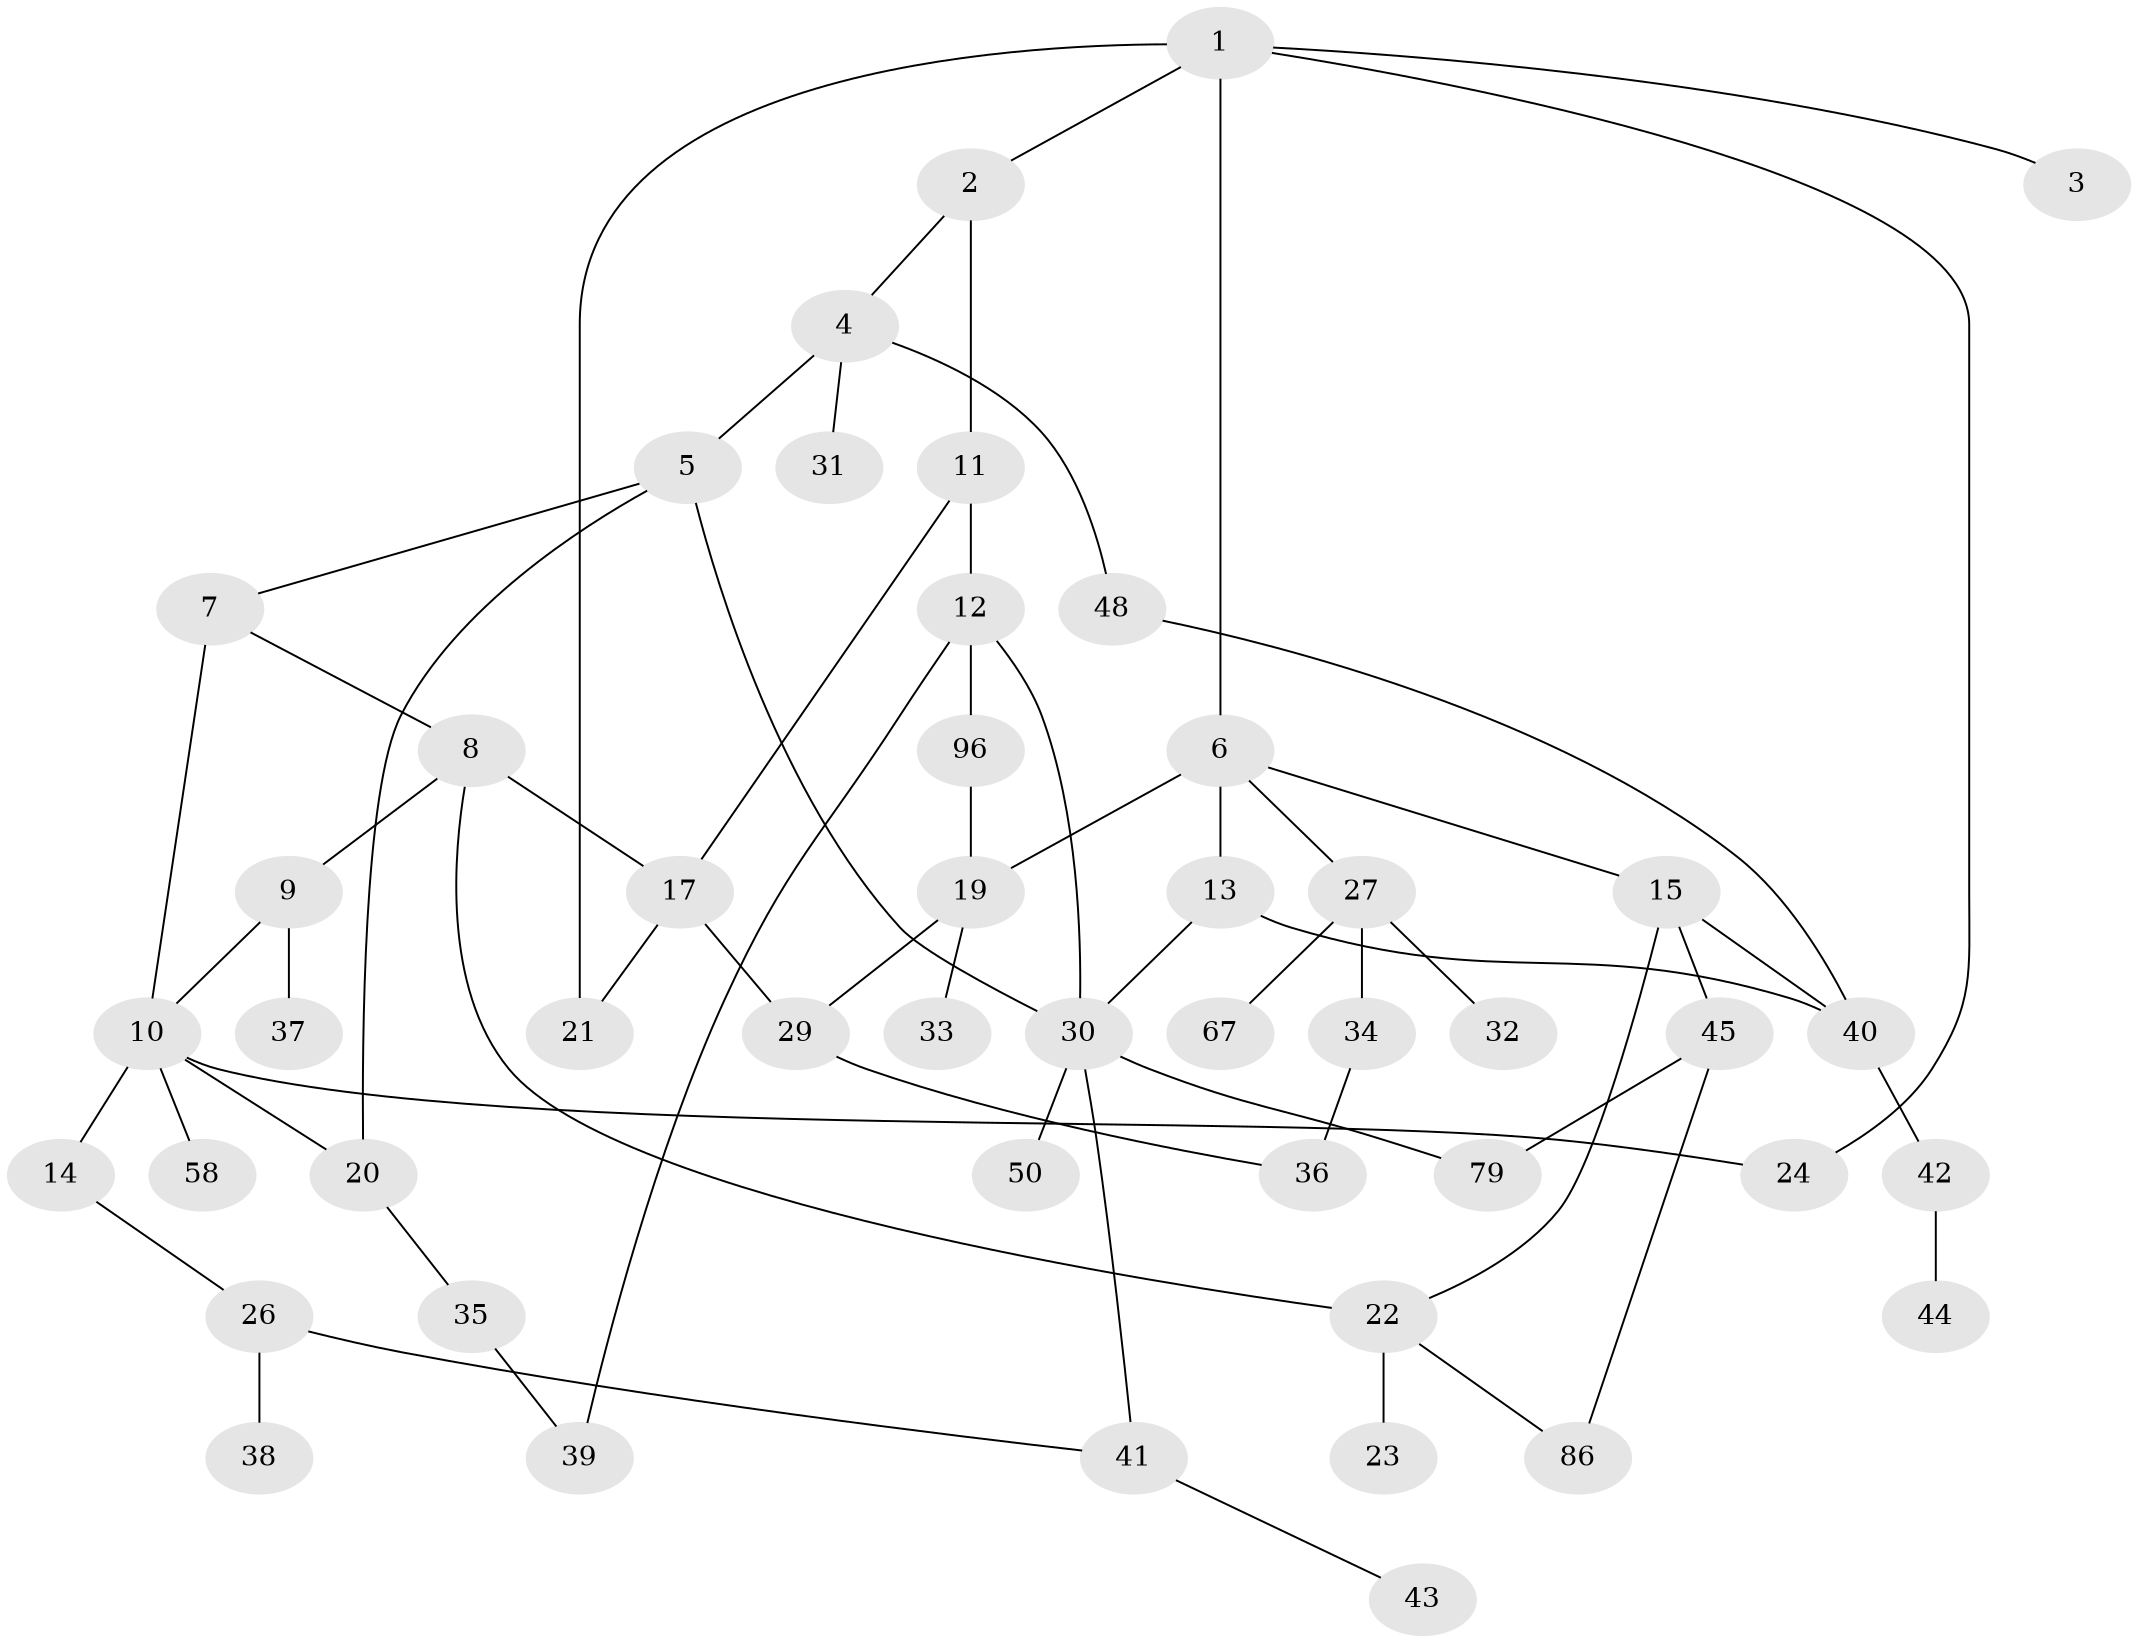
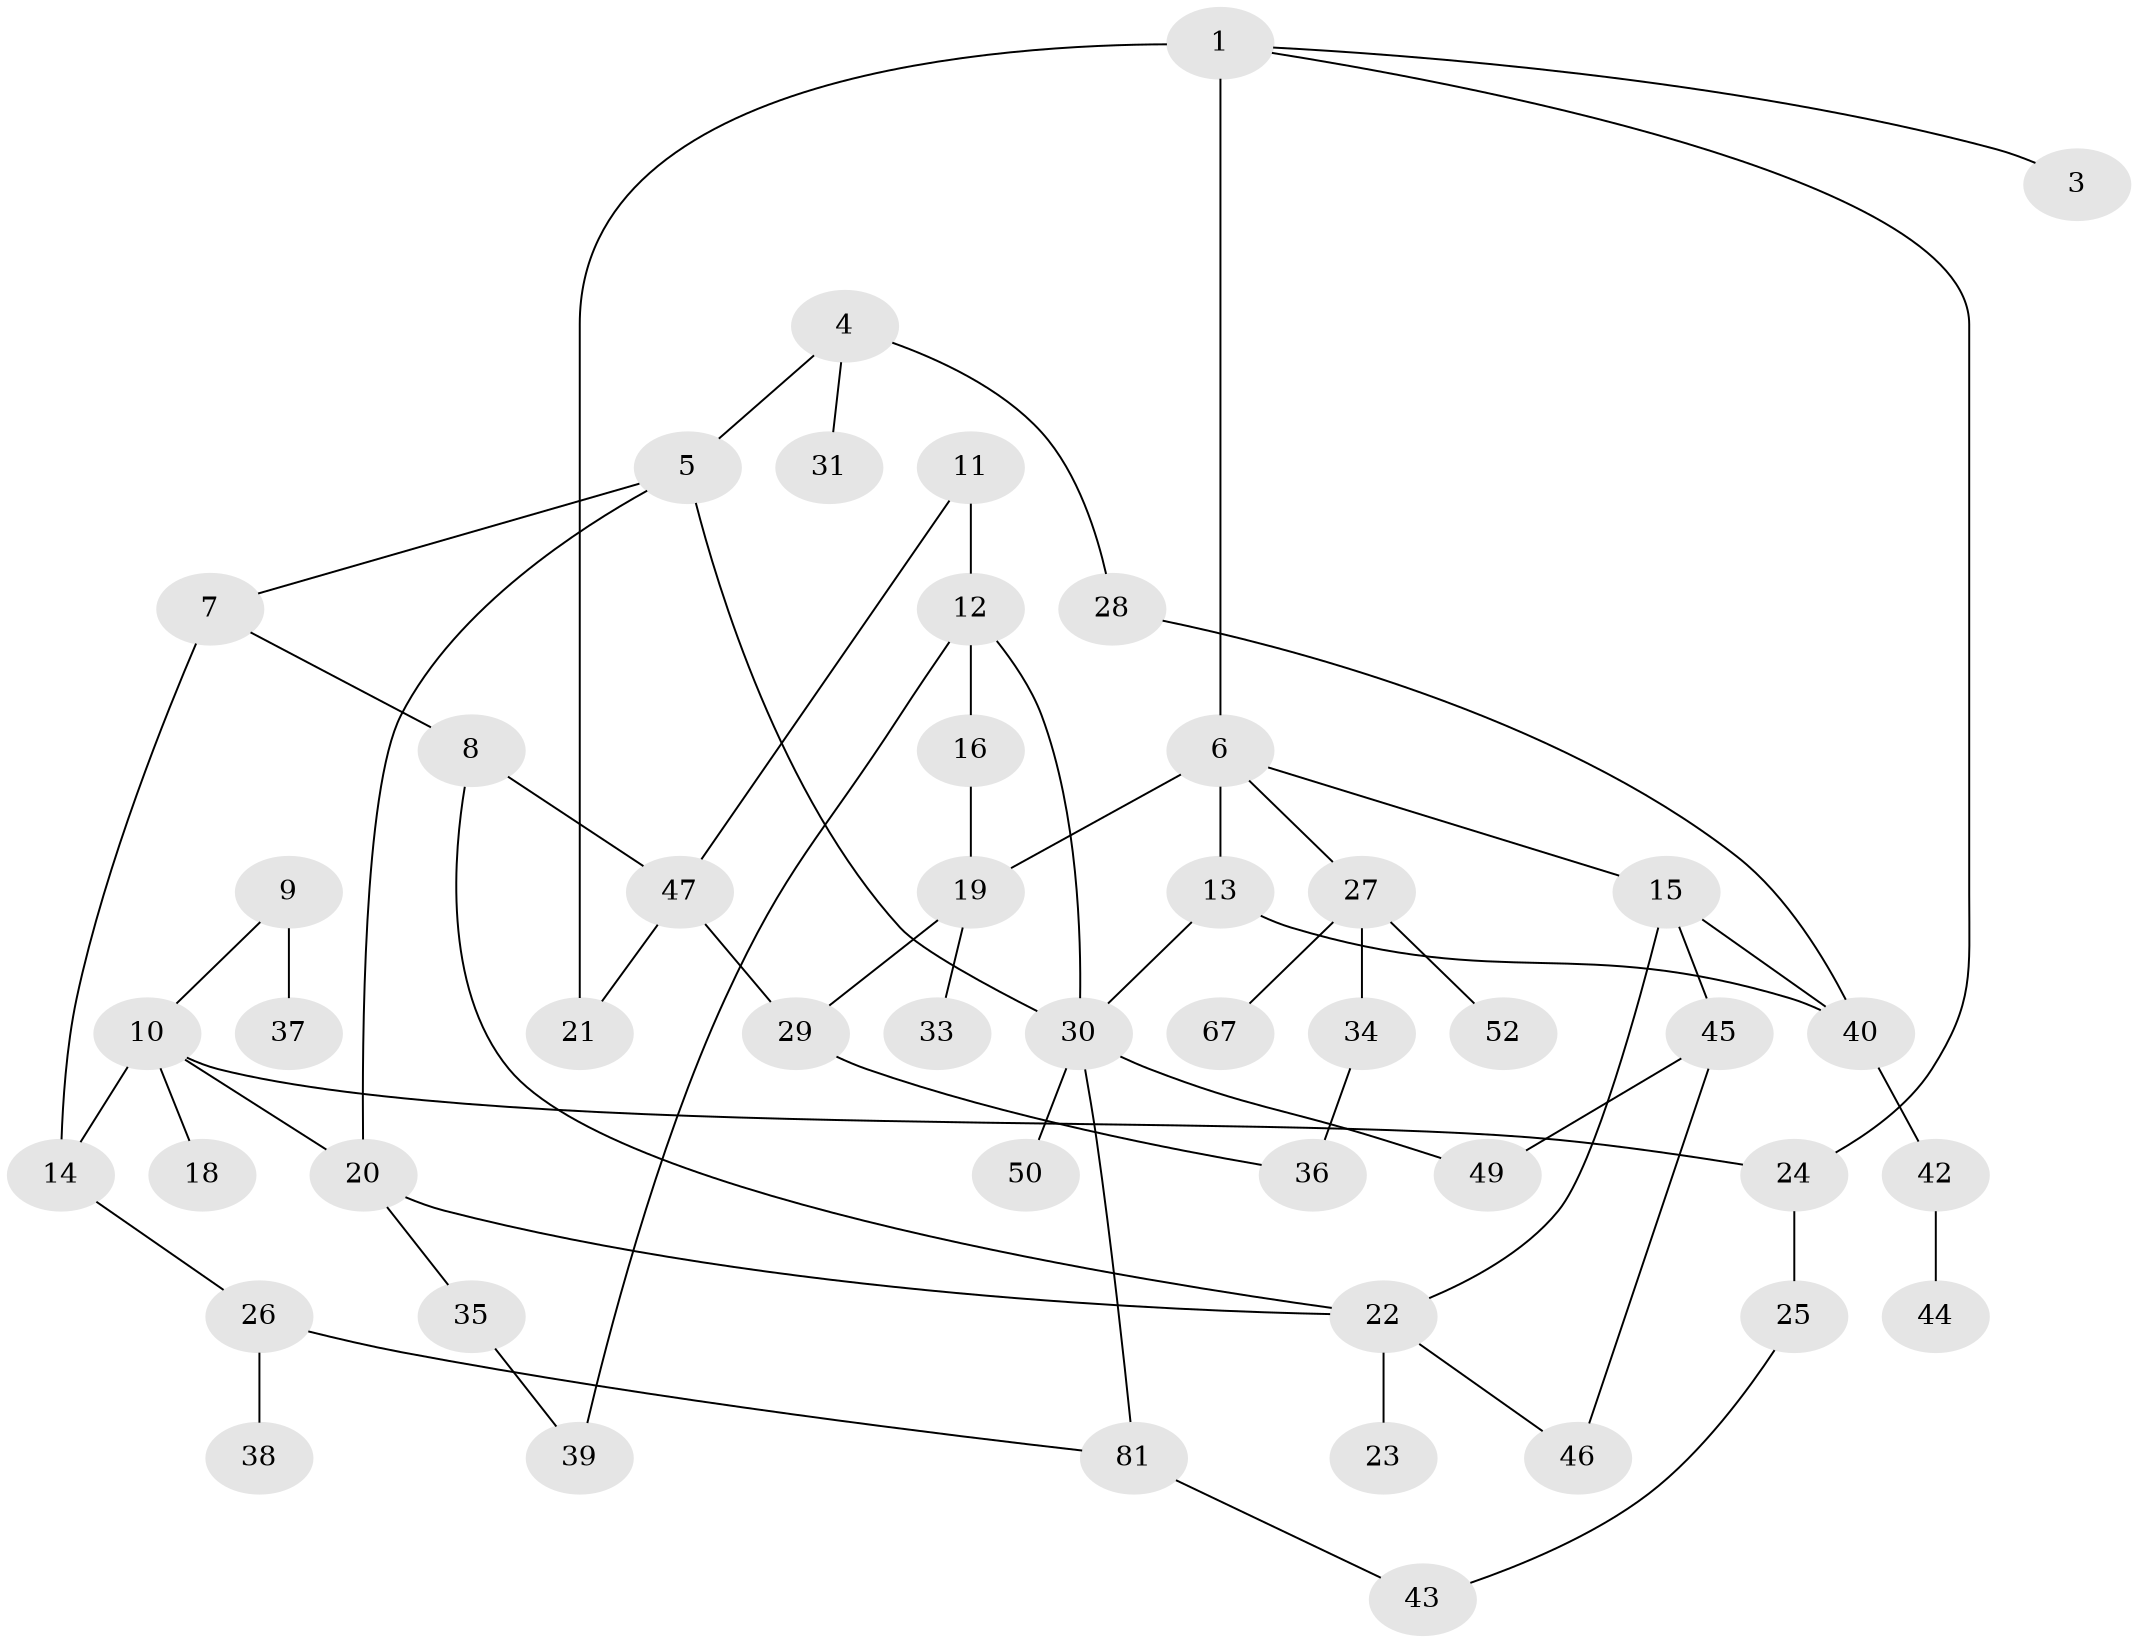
(971, 185) -> none
(1112, 609) -> (1112, 609)
(971, 751) -> (971, 751)
(392, 813) -> none
(179, 822) -> (106, 886)
(680, 892) -> (680, 892)
(1503, 1034) -> (1503, 1034)
(202, 1175) -> (202, 1175)
(1488, 1175) -> (1488, 1175)
none -> (864, 1283)
none -> (1794, 1317)
(1134, 1458) -> (1134, 1458)
(1578, 1458) -> (1578, 1458)
